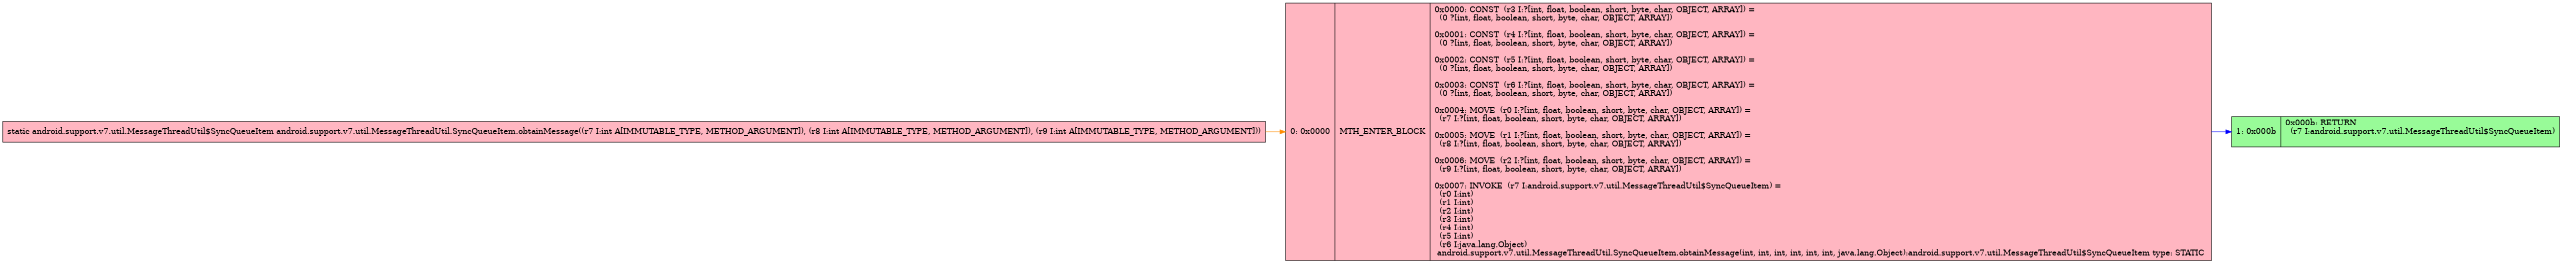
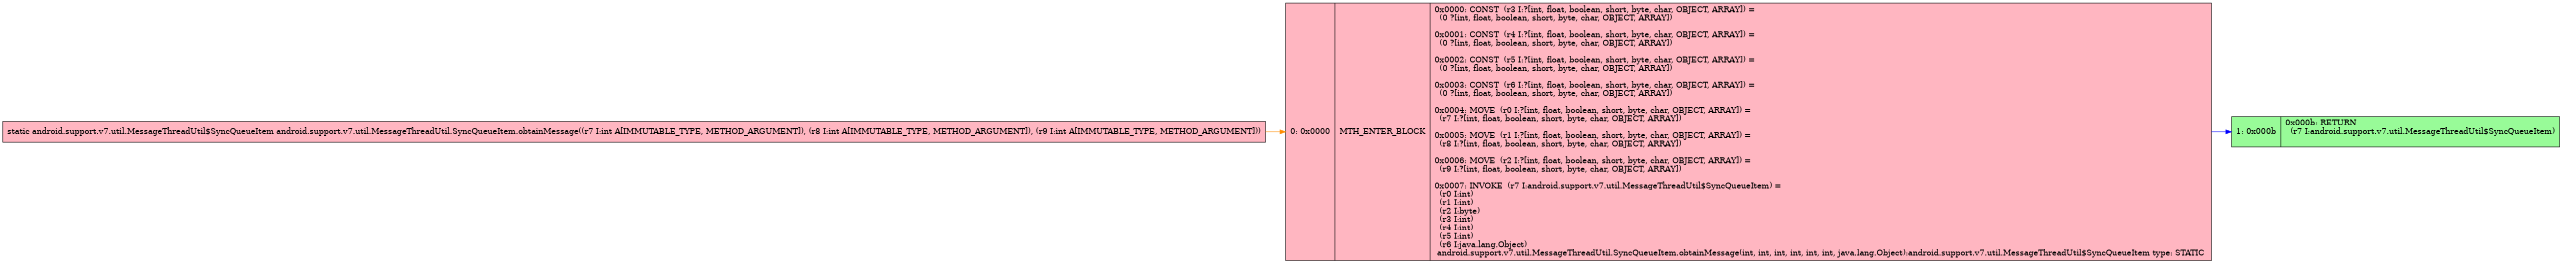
(1454, 211) -> (1458, 211)
